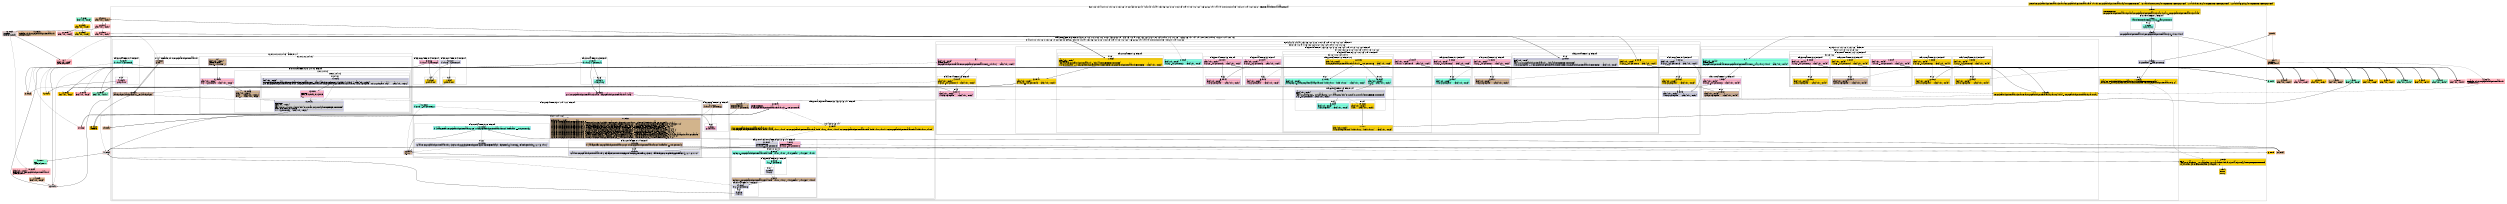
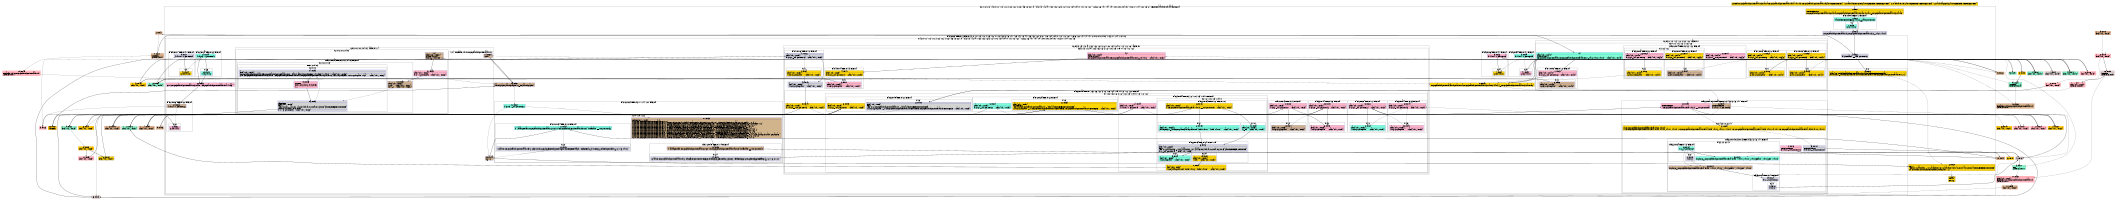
(803, 35) -> (453, 115)
(215, 67) -> (1750, 60)
(1072, 72) -> (805, 95)
(2422, 81) -> (2053, 73)
none -> (2015, 85)
(1363, 88) -> (1238, 140)
(774, 157) -> (1702, 154)
